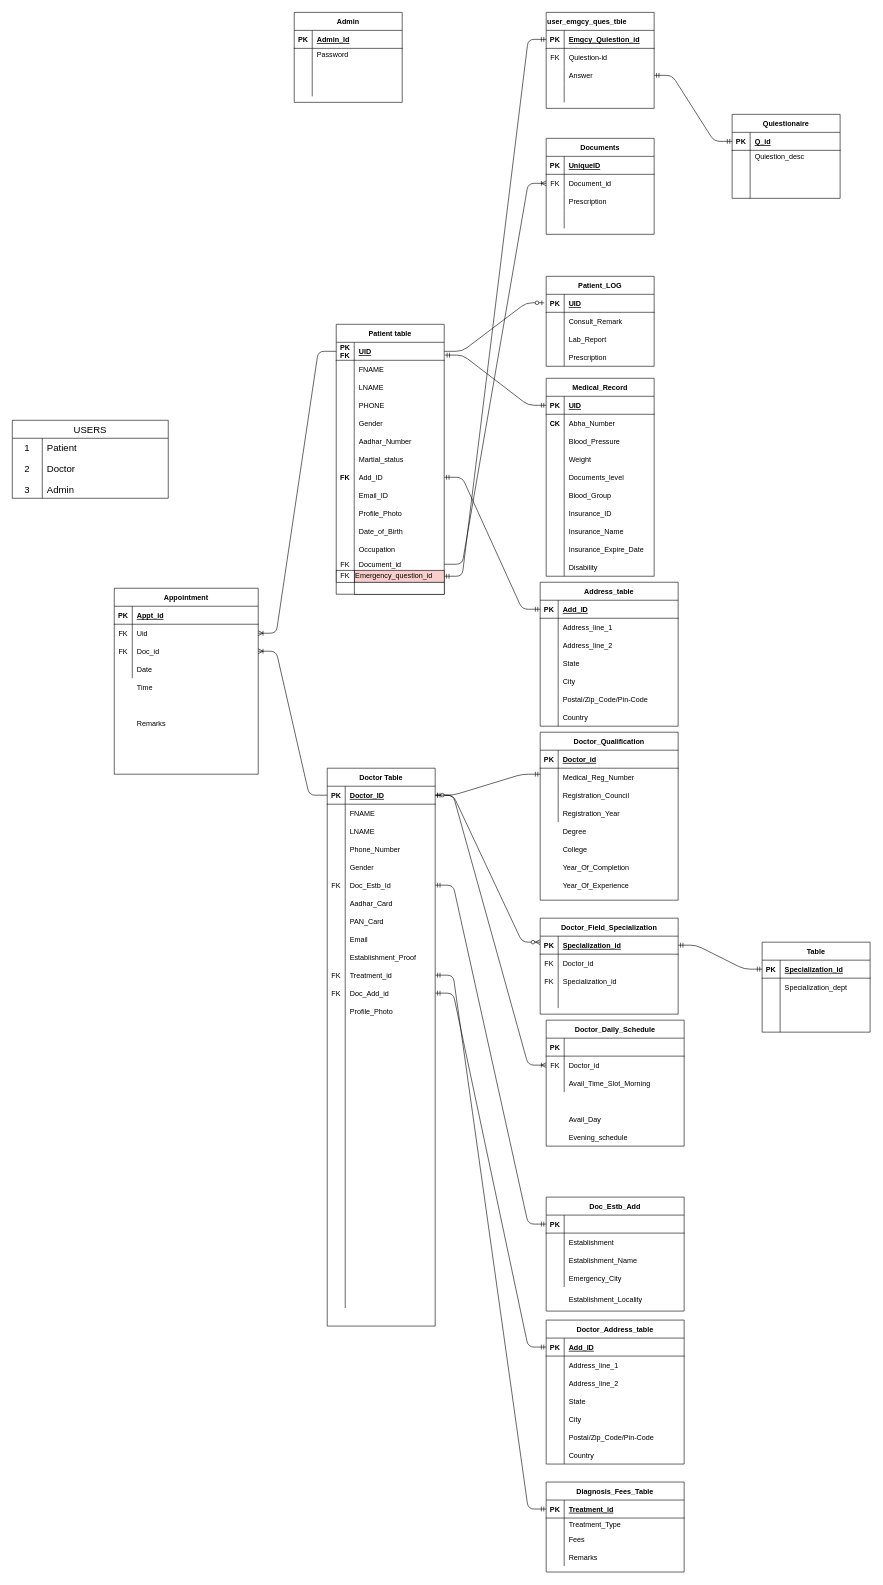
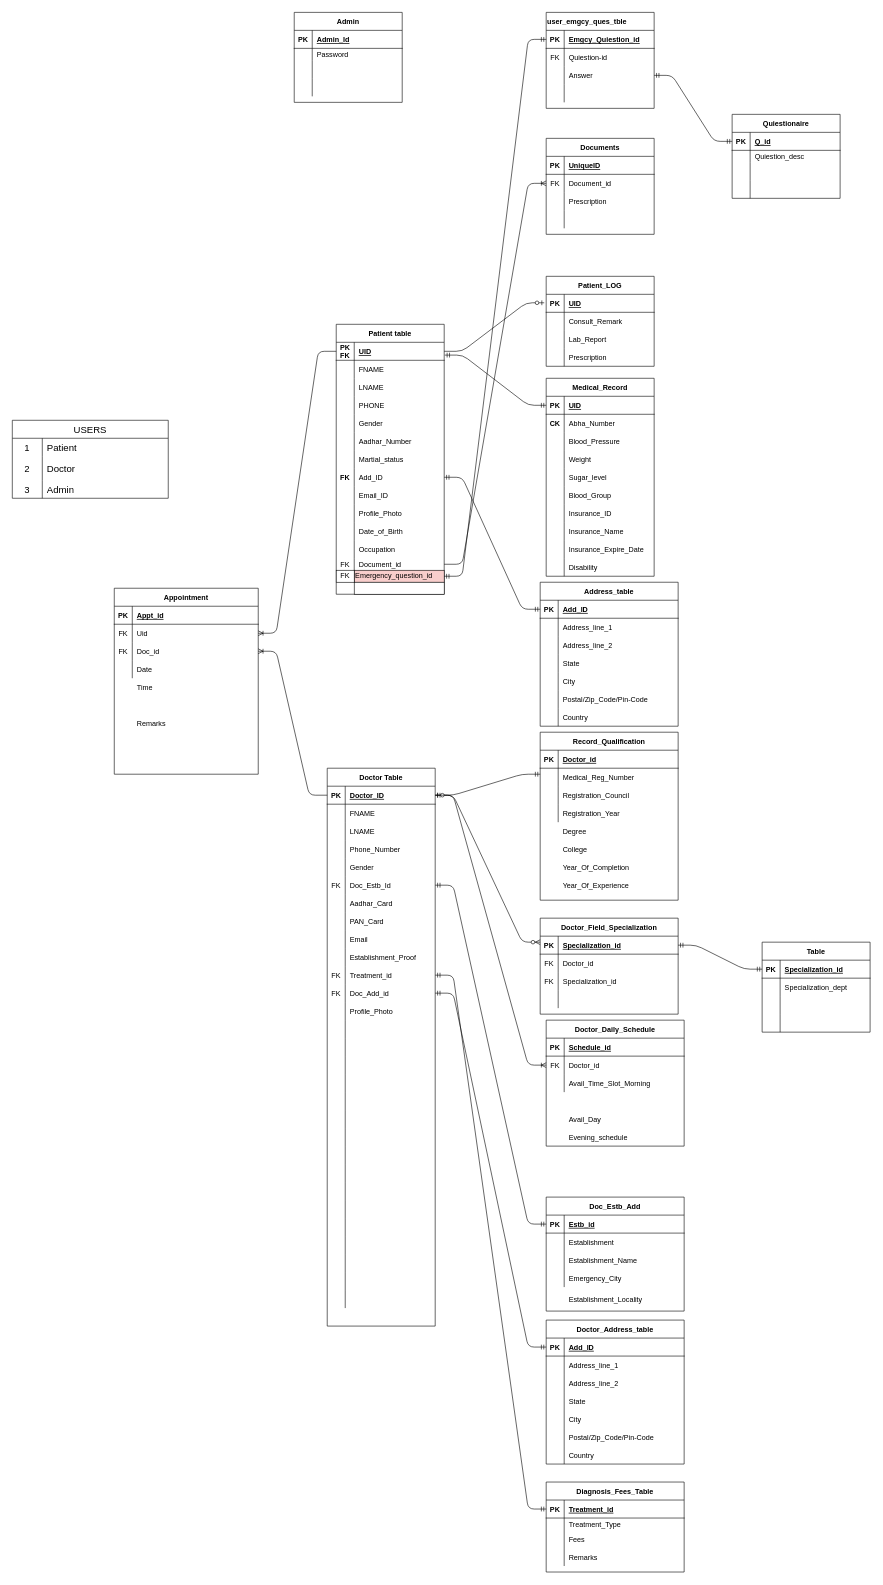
(597, 478) -> (589, 478)
(609, 742) -> (609, 742)
none -> (624, 1047)
none -> (624, 1224)
